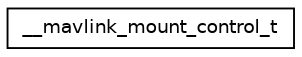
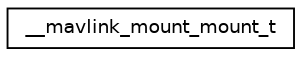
(151, 28) -> (151, 28)
